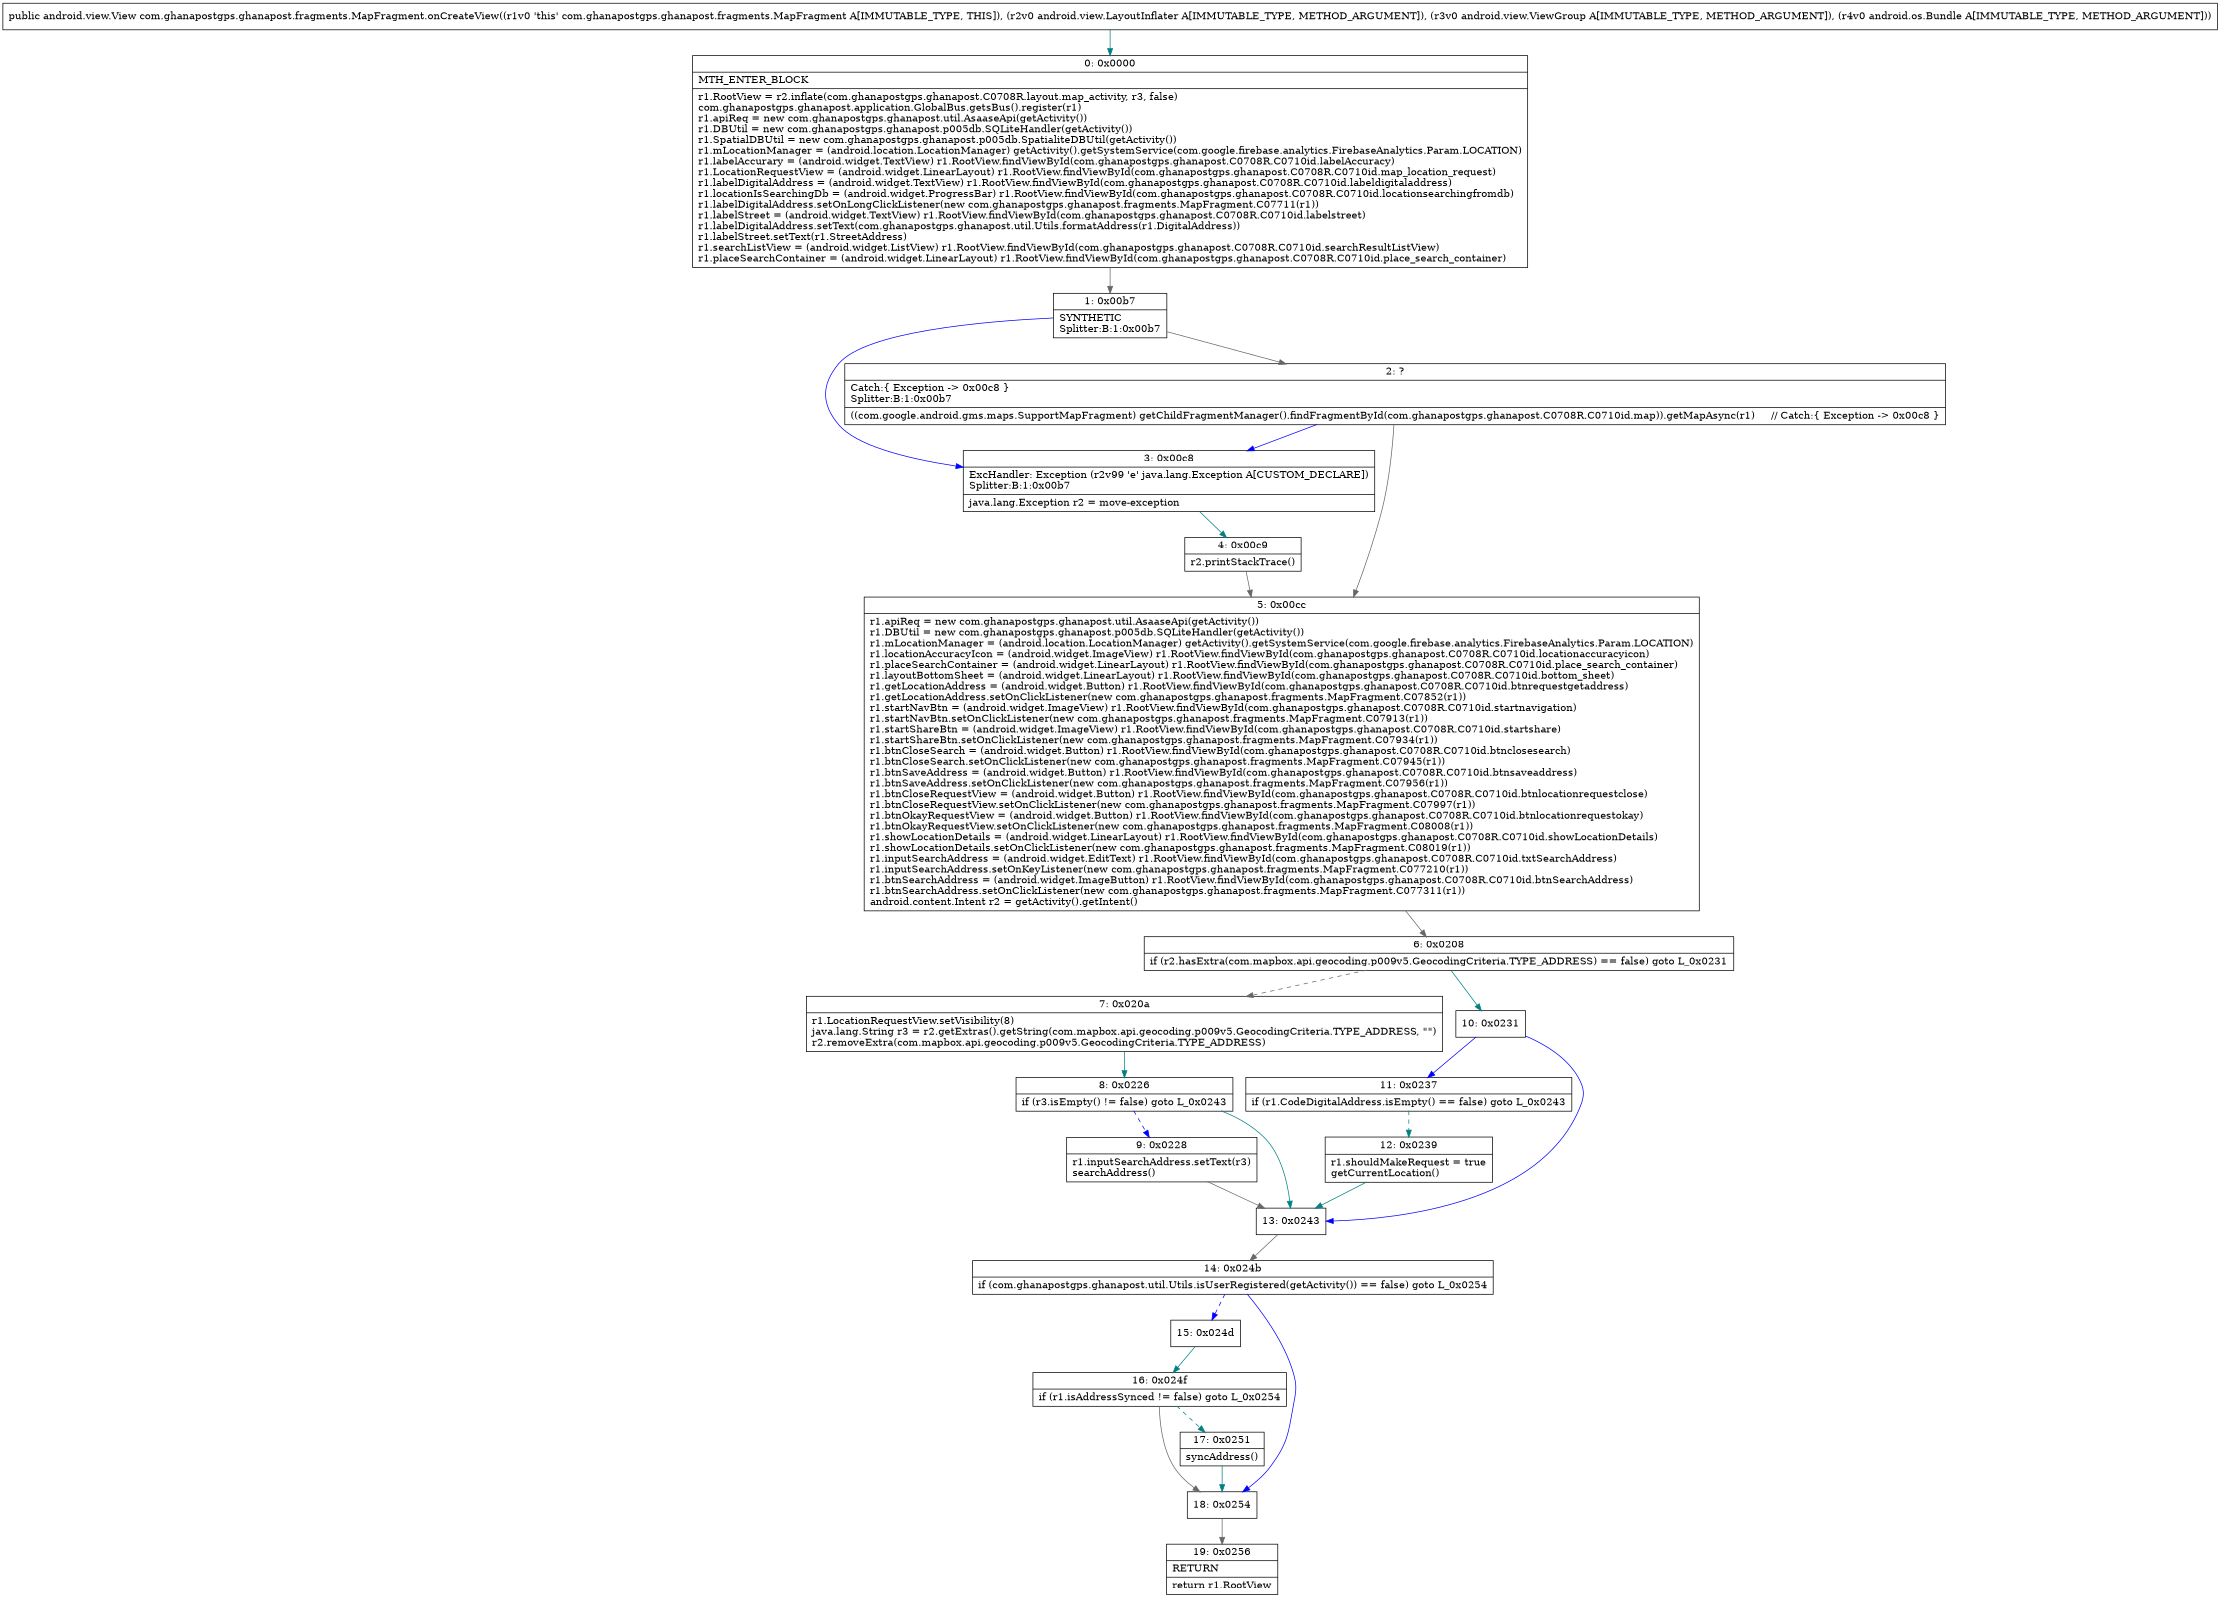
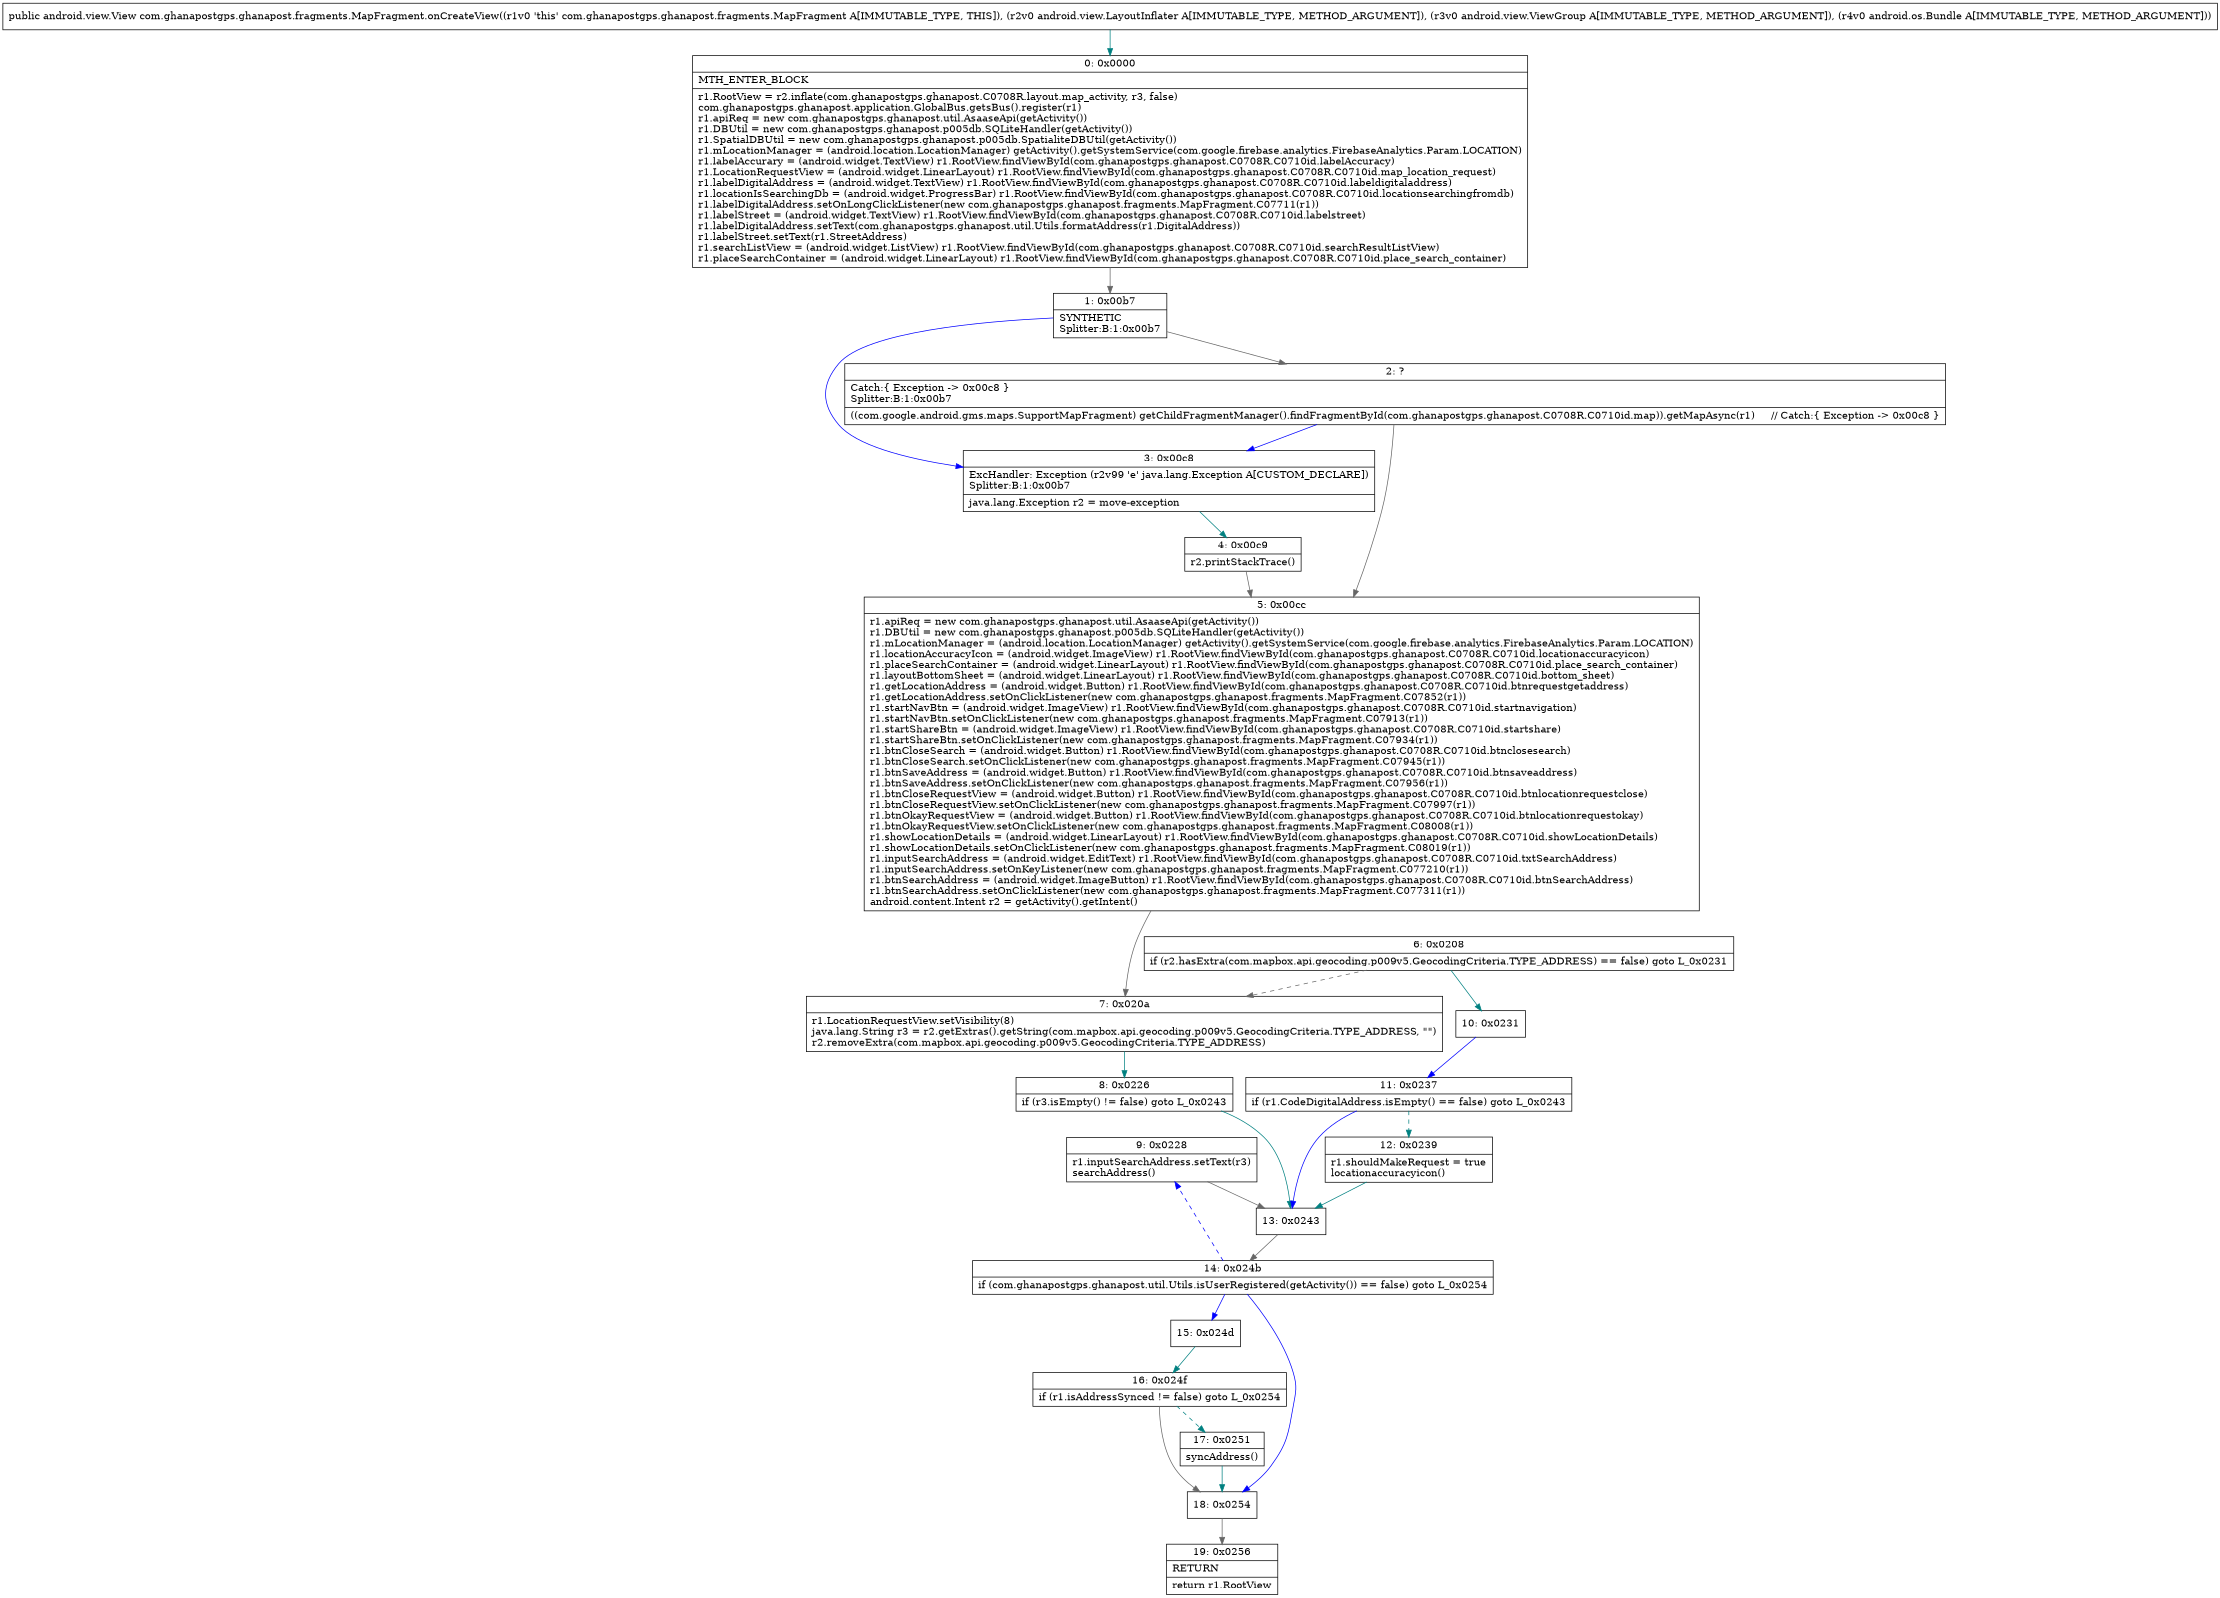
(1414, 921) -> (1134, 948)
(1140, 1121) -> (1201, 1224)
(1385, 1173) -> (1388, 1173)
(1518, 1175) -> (1312, 1147)
(1220, 1304) -> (1220, 1304)
